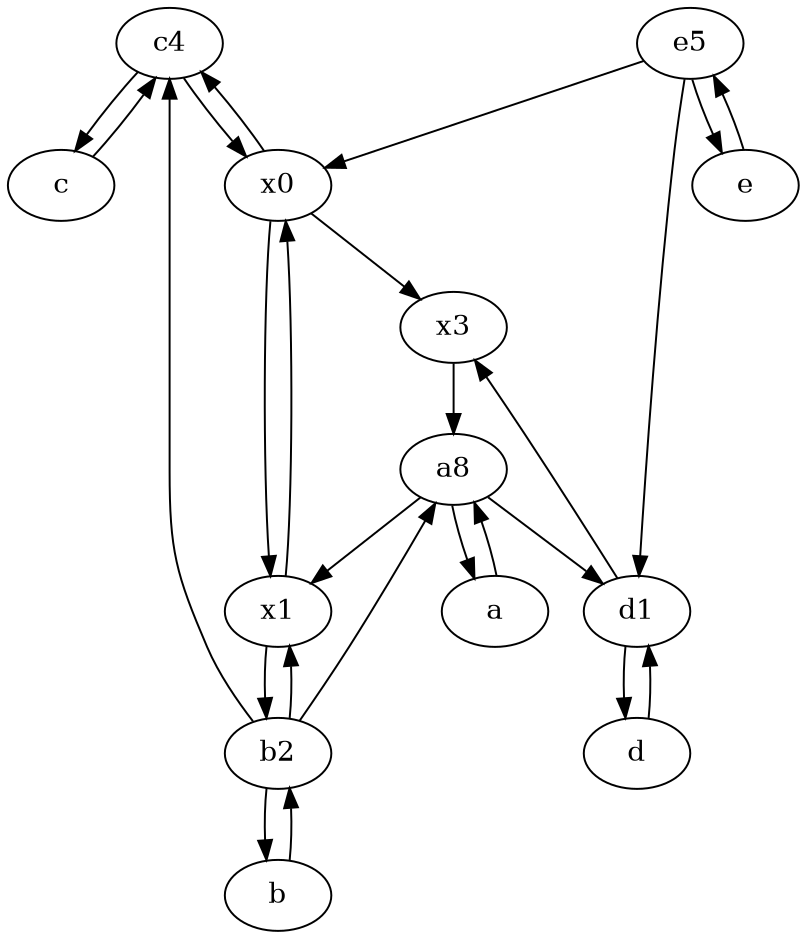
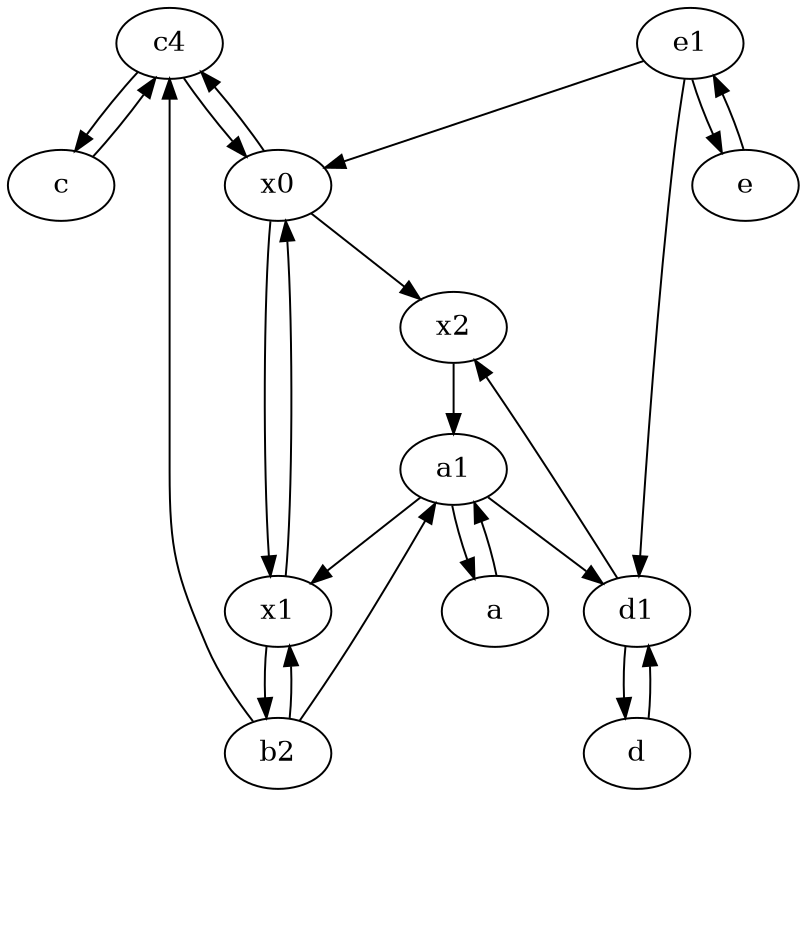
(690, 43) -> (690, 43)
(454, 327) -> (454, 327)
(454, 469) -> (454, 469)
(278, 895) -> none
